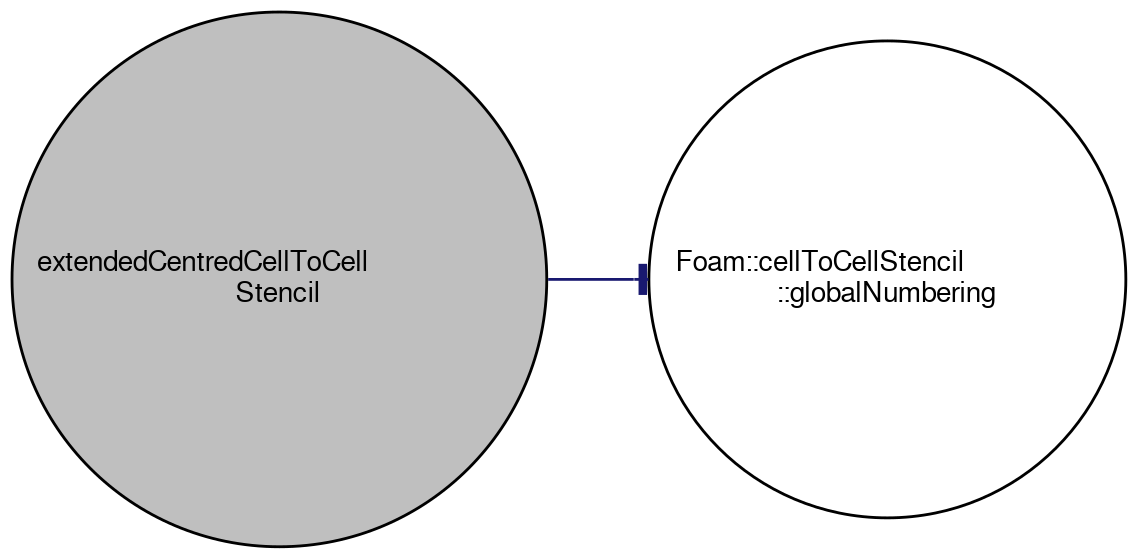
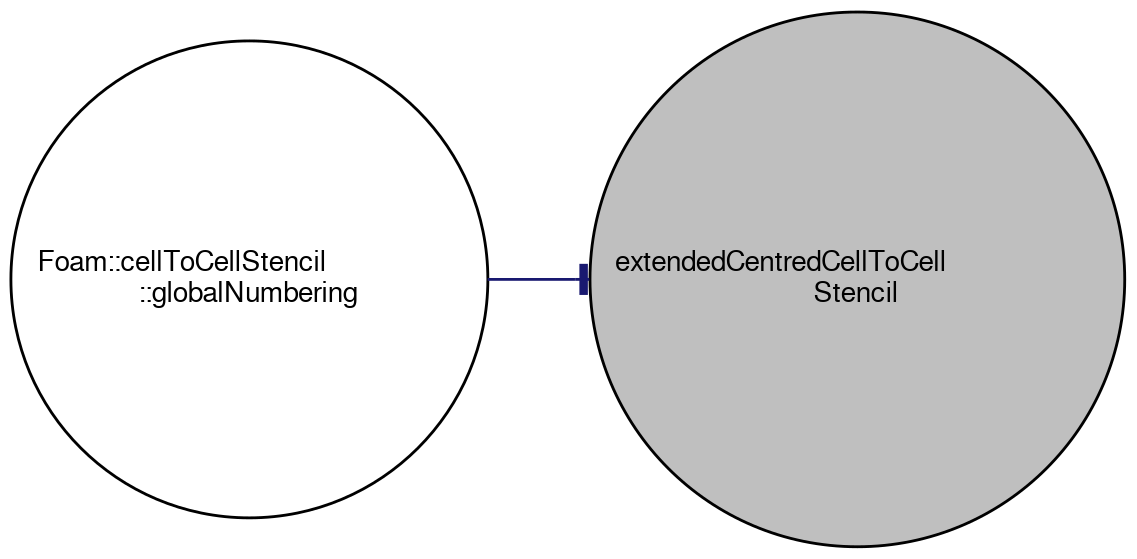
(591, 279) -> (531, 279)
